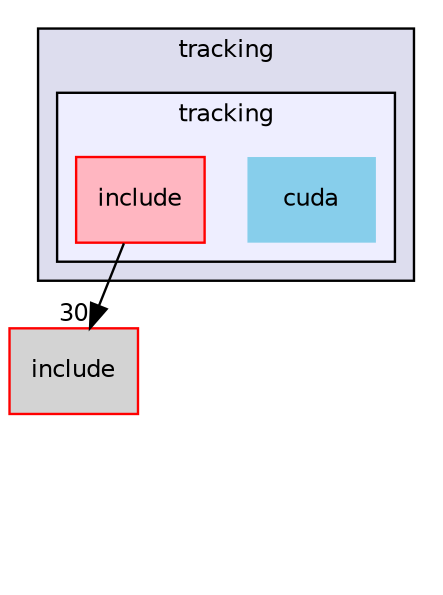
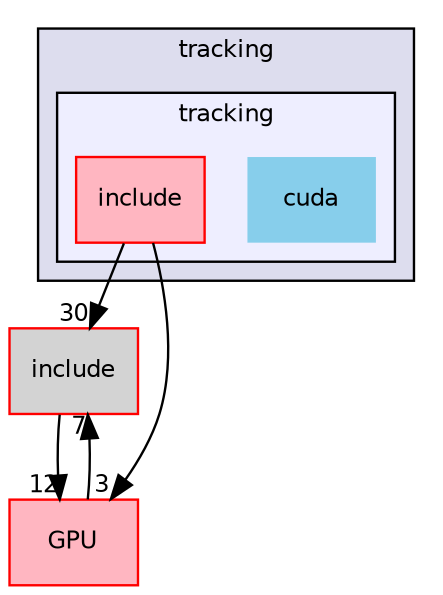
none -> (74, 542)
